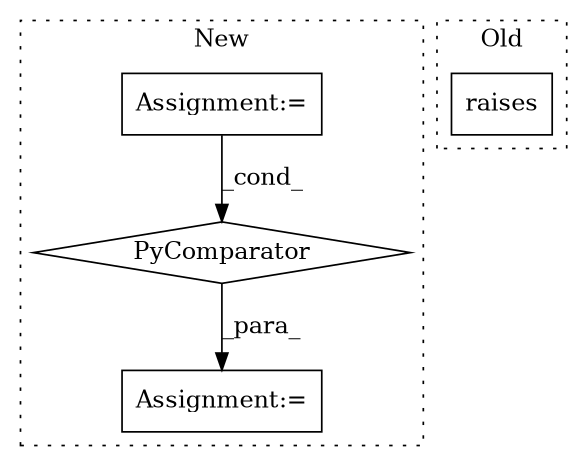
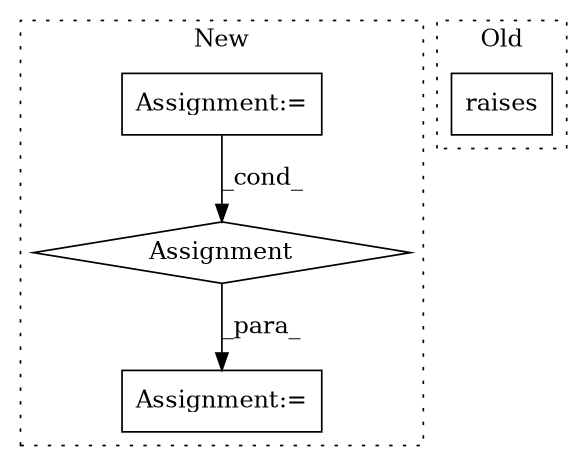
(222, 253) -> (222, 253)
